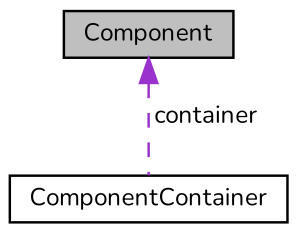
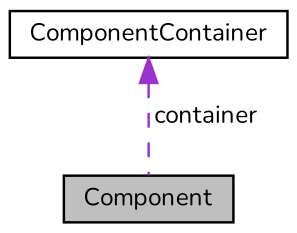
(149, 129) -> (149, 129)
